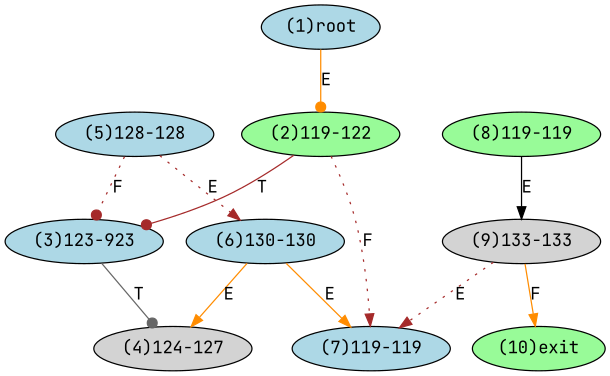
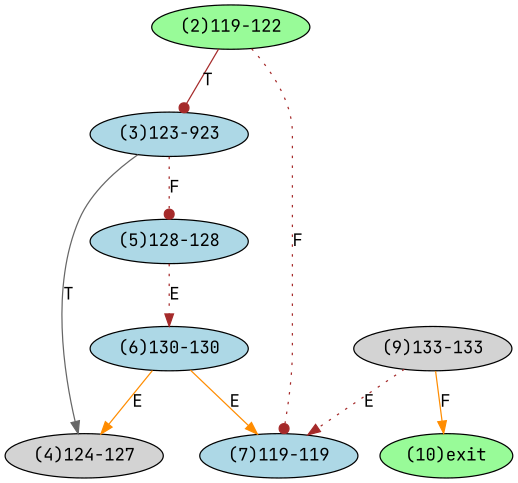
(321, 27) -> none
(522, 134) -> none
(112, 184) -> (169, 183)
(358, 233) -> (292, 231)
(125, 291) -> (64, 276)
